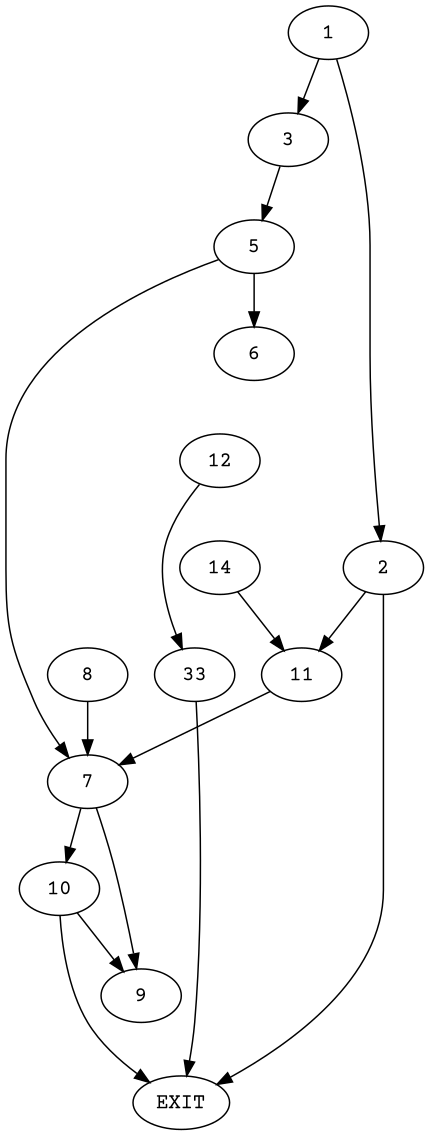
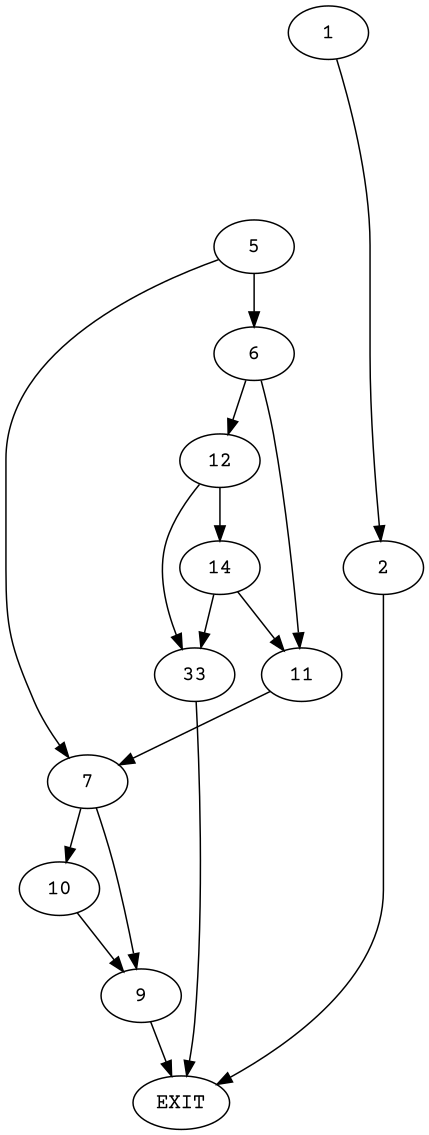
(288, 140) -> none
none -> (239, 400)
none -> (220, 507)
none -> (209, 614)
(347, 615) -> (285, 506)
(88, 675) -> none
(79, 1005) -> (158, 1042)
